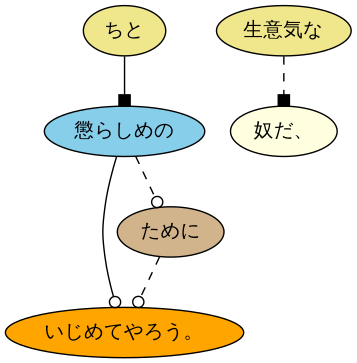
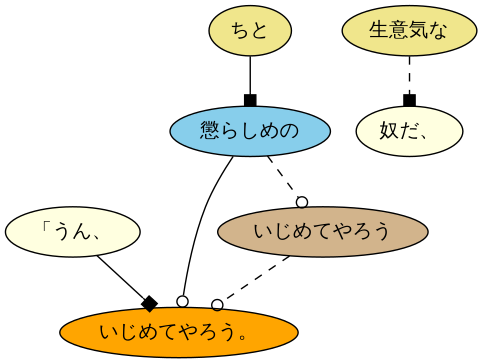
none -> (73, 232)
(171, 232) -> (323, 232)
